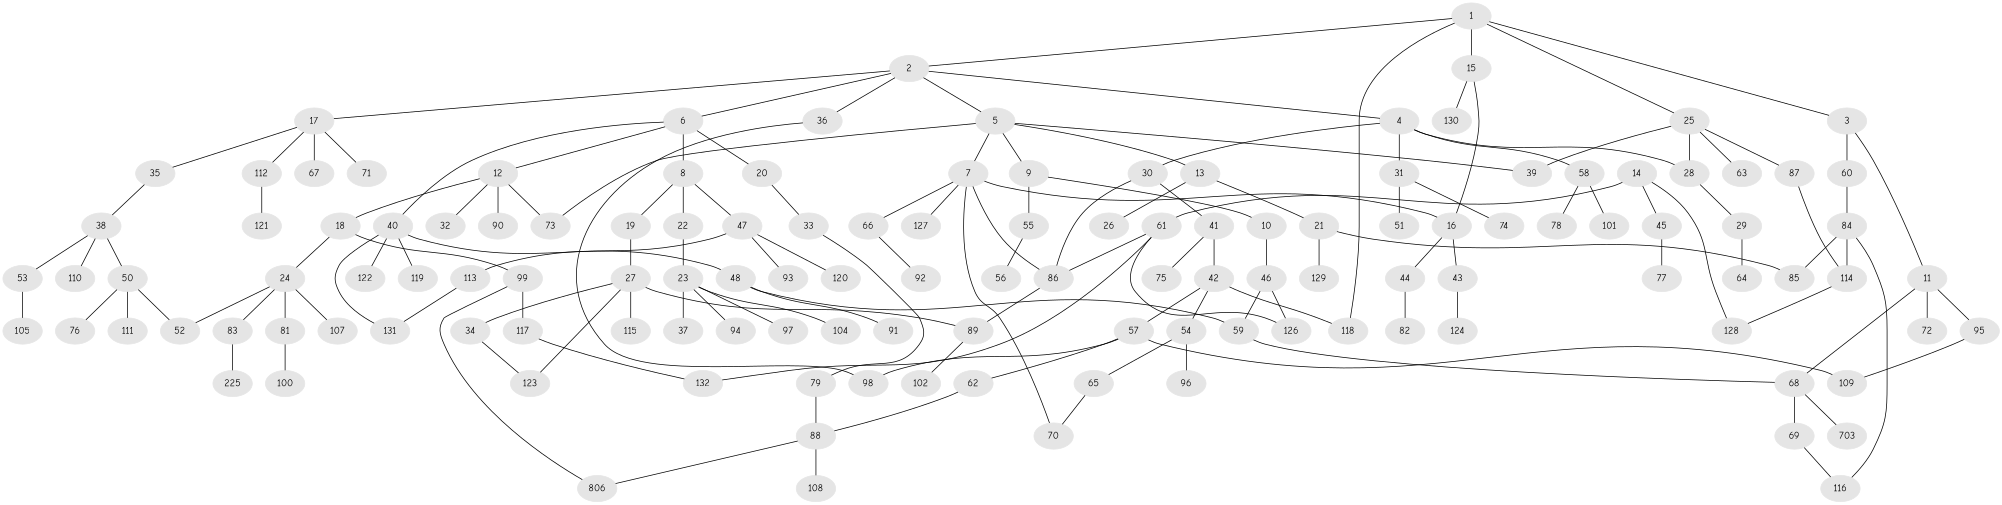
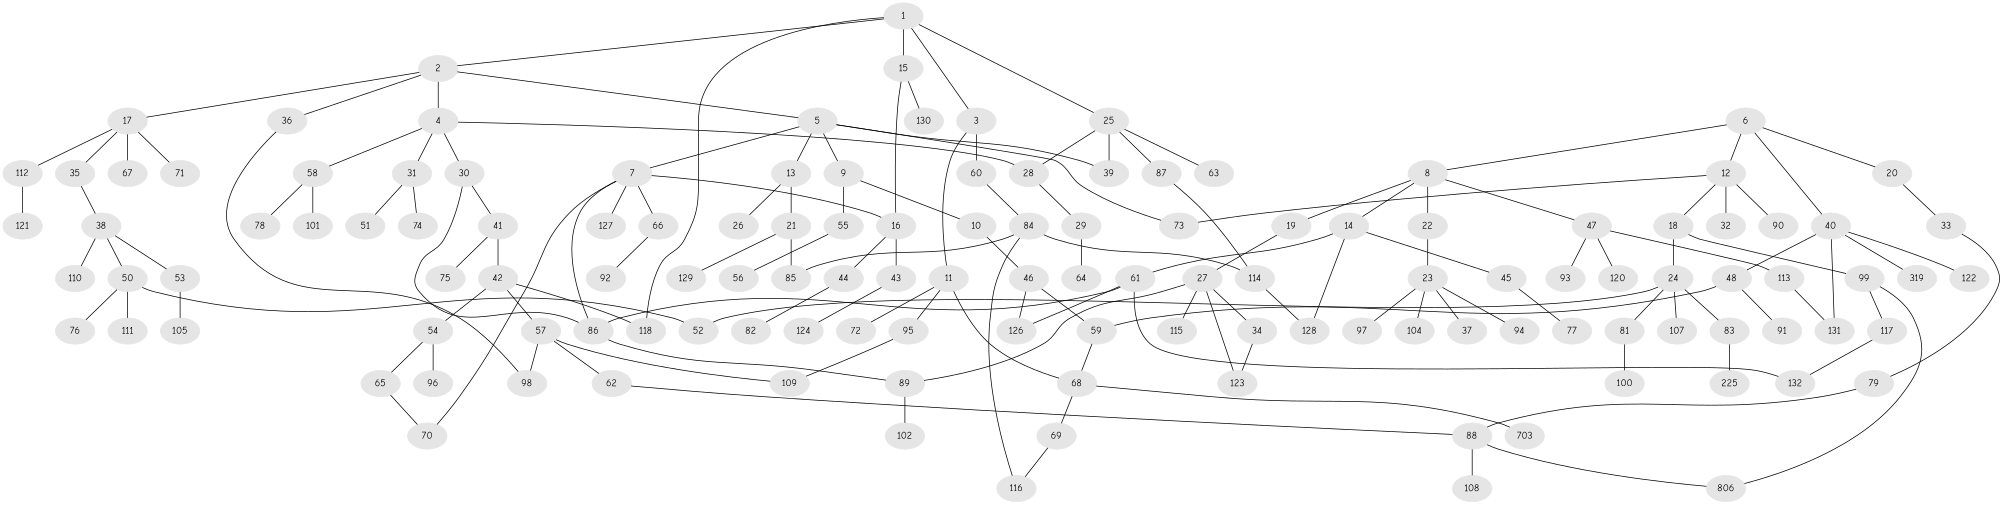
(796, 95) -> none
none -> (1396, 195)
(418, 279) -> (1917, 279)
